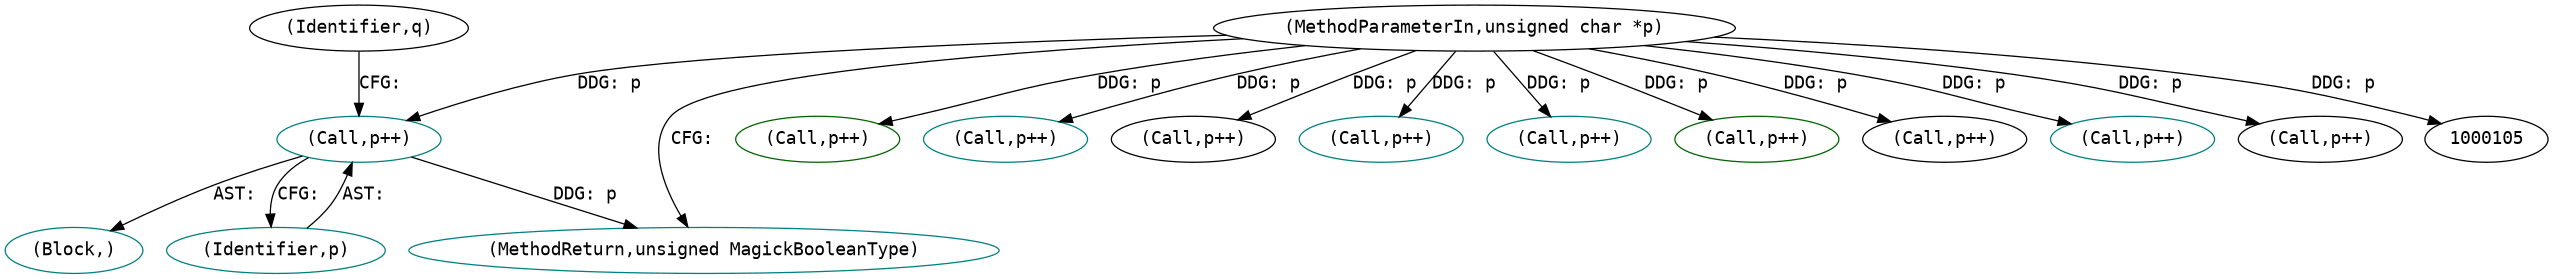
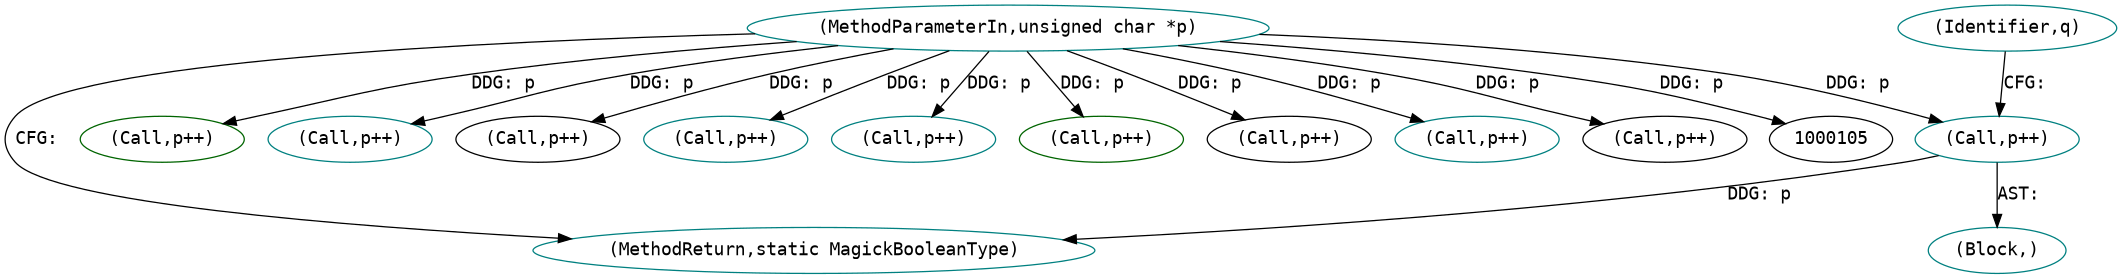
(359, 28) -> (2007, 28)
(1474, 28) -> (1008, 28)
(276, 250) -> none
(704, 250) -> (814, 250)
